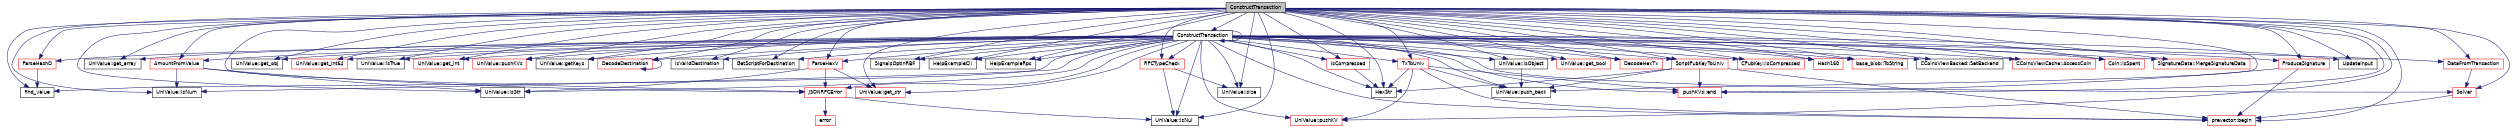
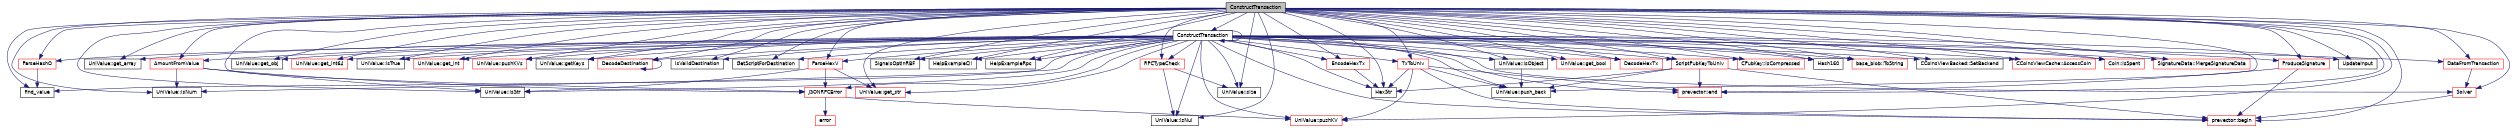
(1348, 64) -> (1348, 64)
(1828, 64) -> (1828, 64)
(1700, 92) -> (1700, 92)
(996, 111) -> (1066, 110)
